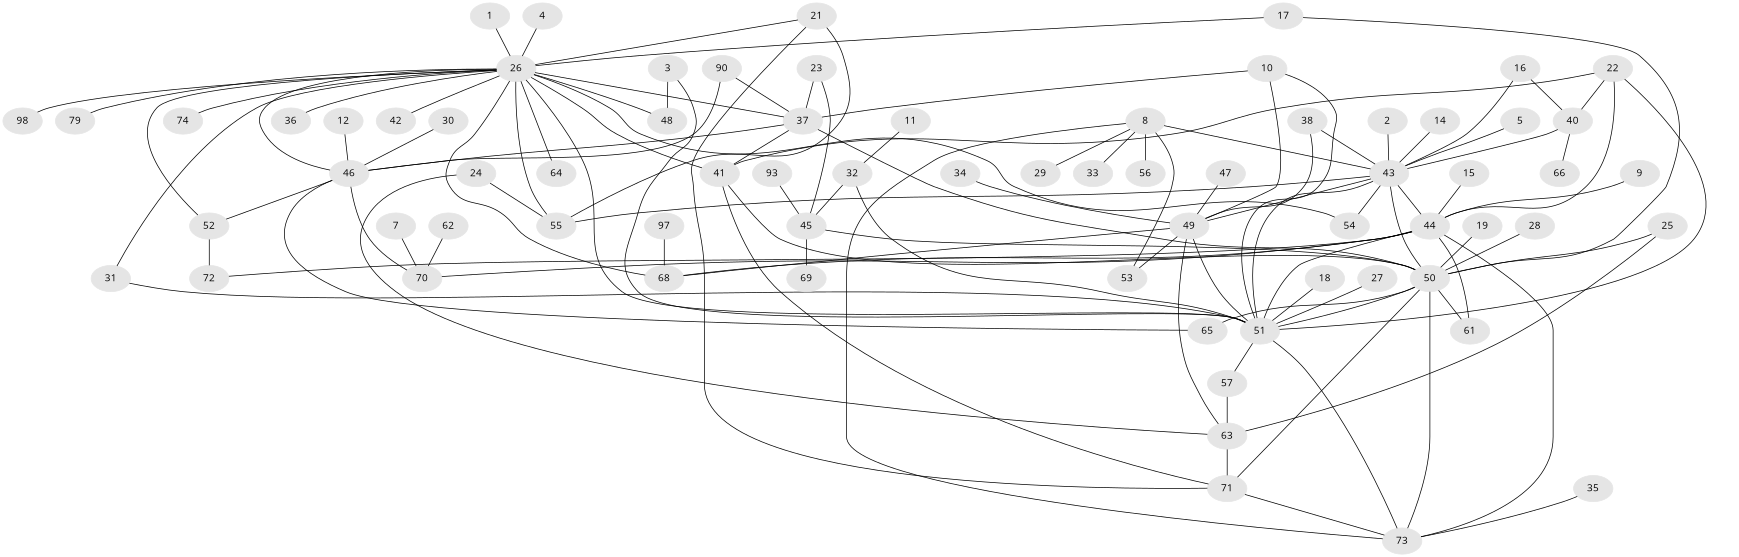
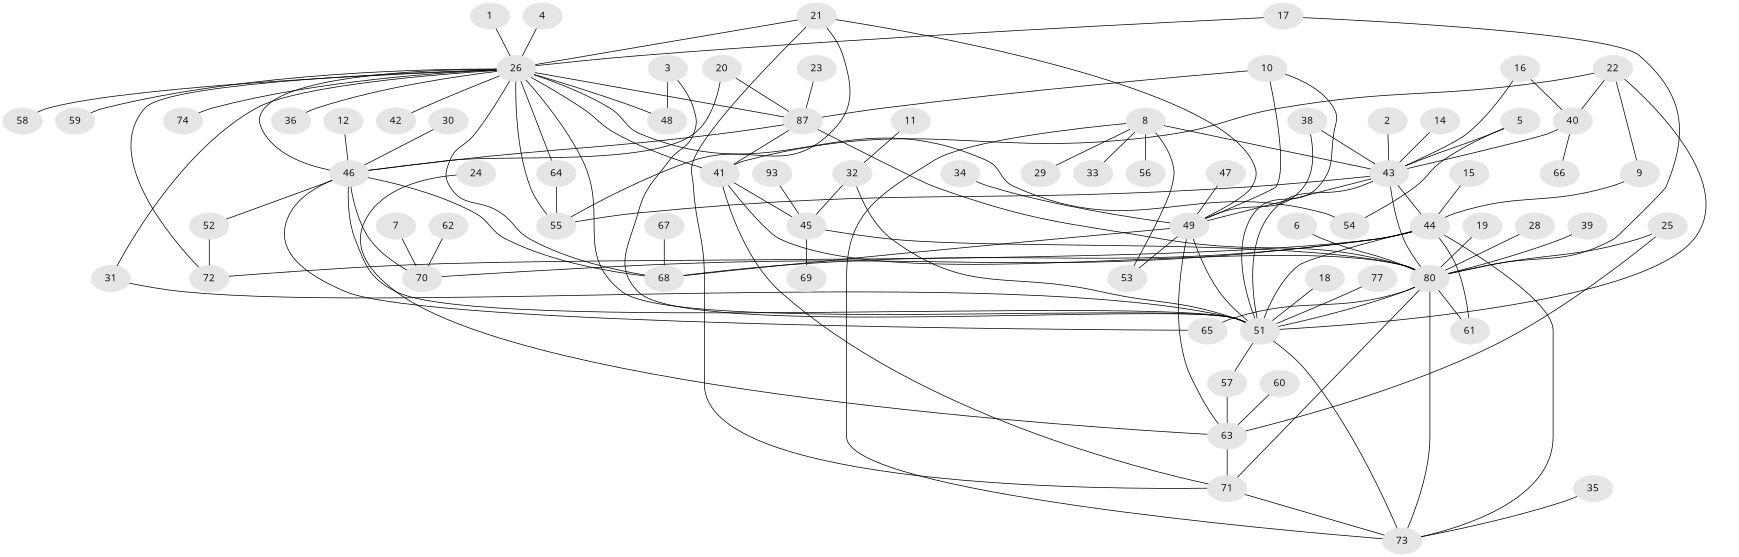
(722, 69) -> (722, 69)
none -> (1095, 77)
(193, 95) -> (150, 106)
(23, 121) -> (23, 121)
(75, 121) -> (75, 121)
(803, 121) -> (803, 121)
(826, 151) -> (760, 198)
(516, 200) -> (556, 200)
(1369, 200) -> (1432, 170)
(1566, 201) -> (1627, 121)
(664, 226) -> (664, 226)
none -> (1297, 226)
none -> (1587, 226)
none -> (502, 237)
(1377, 279) -> (1377, 279)
(1430, 279) -> (1430, 279)
none -> (686, 313)
none -> (1280, 384)
